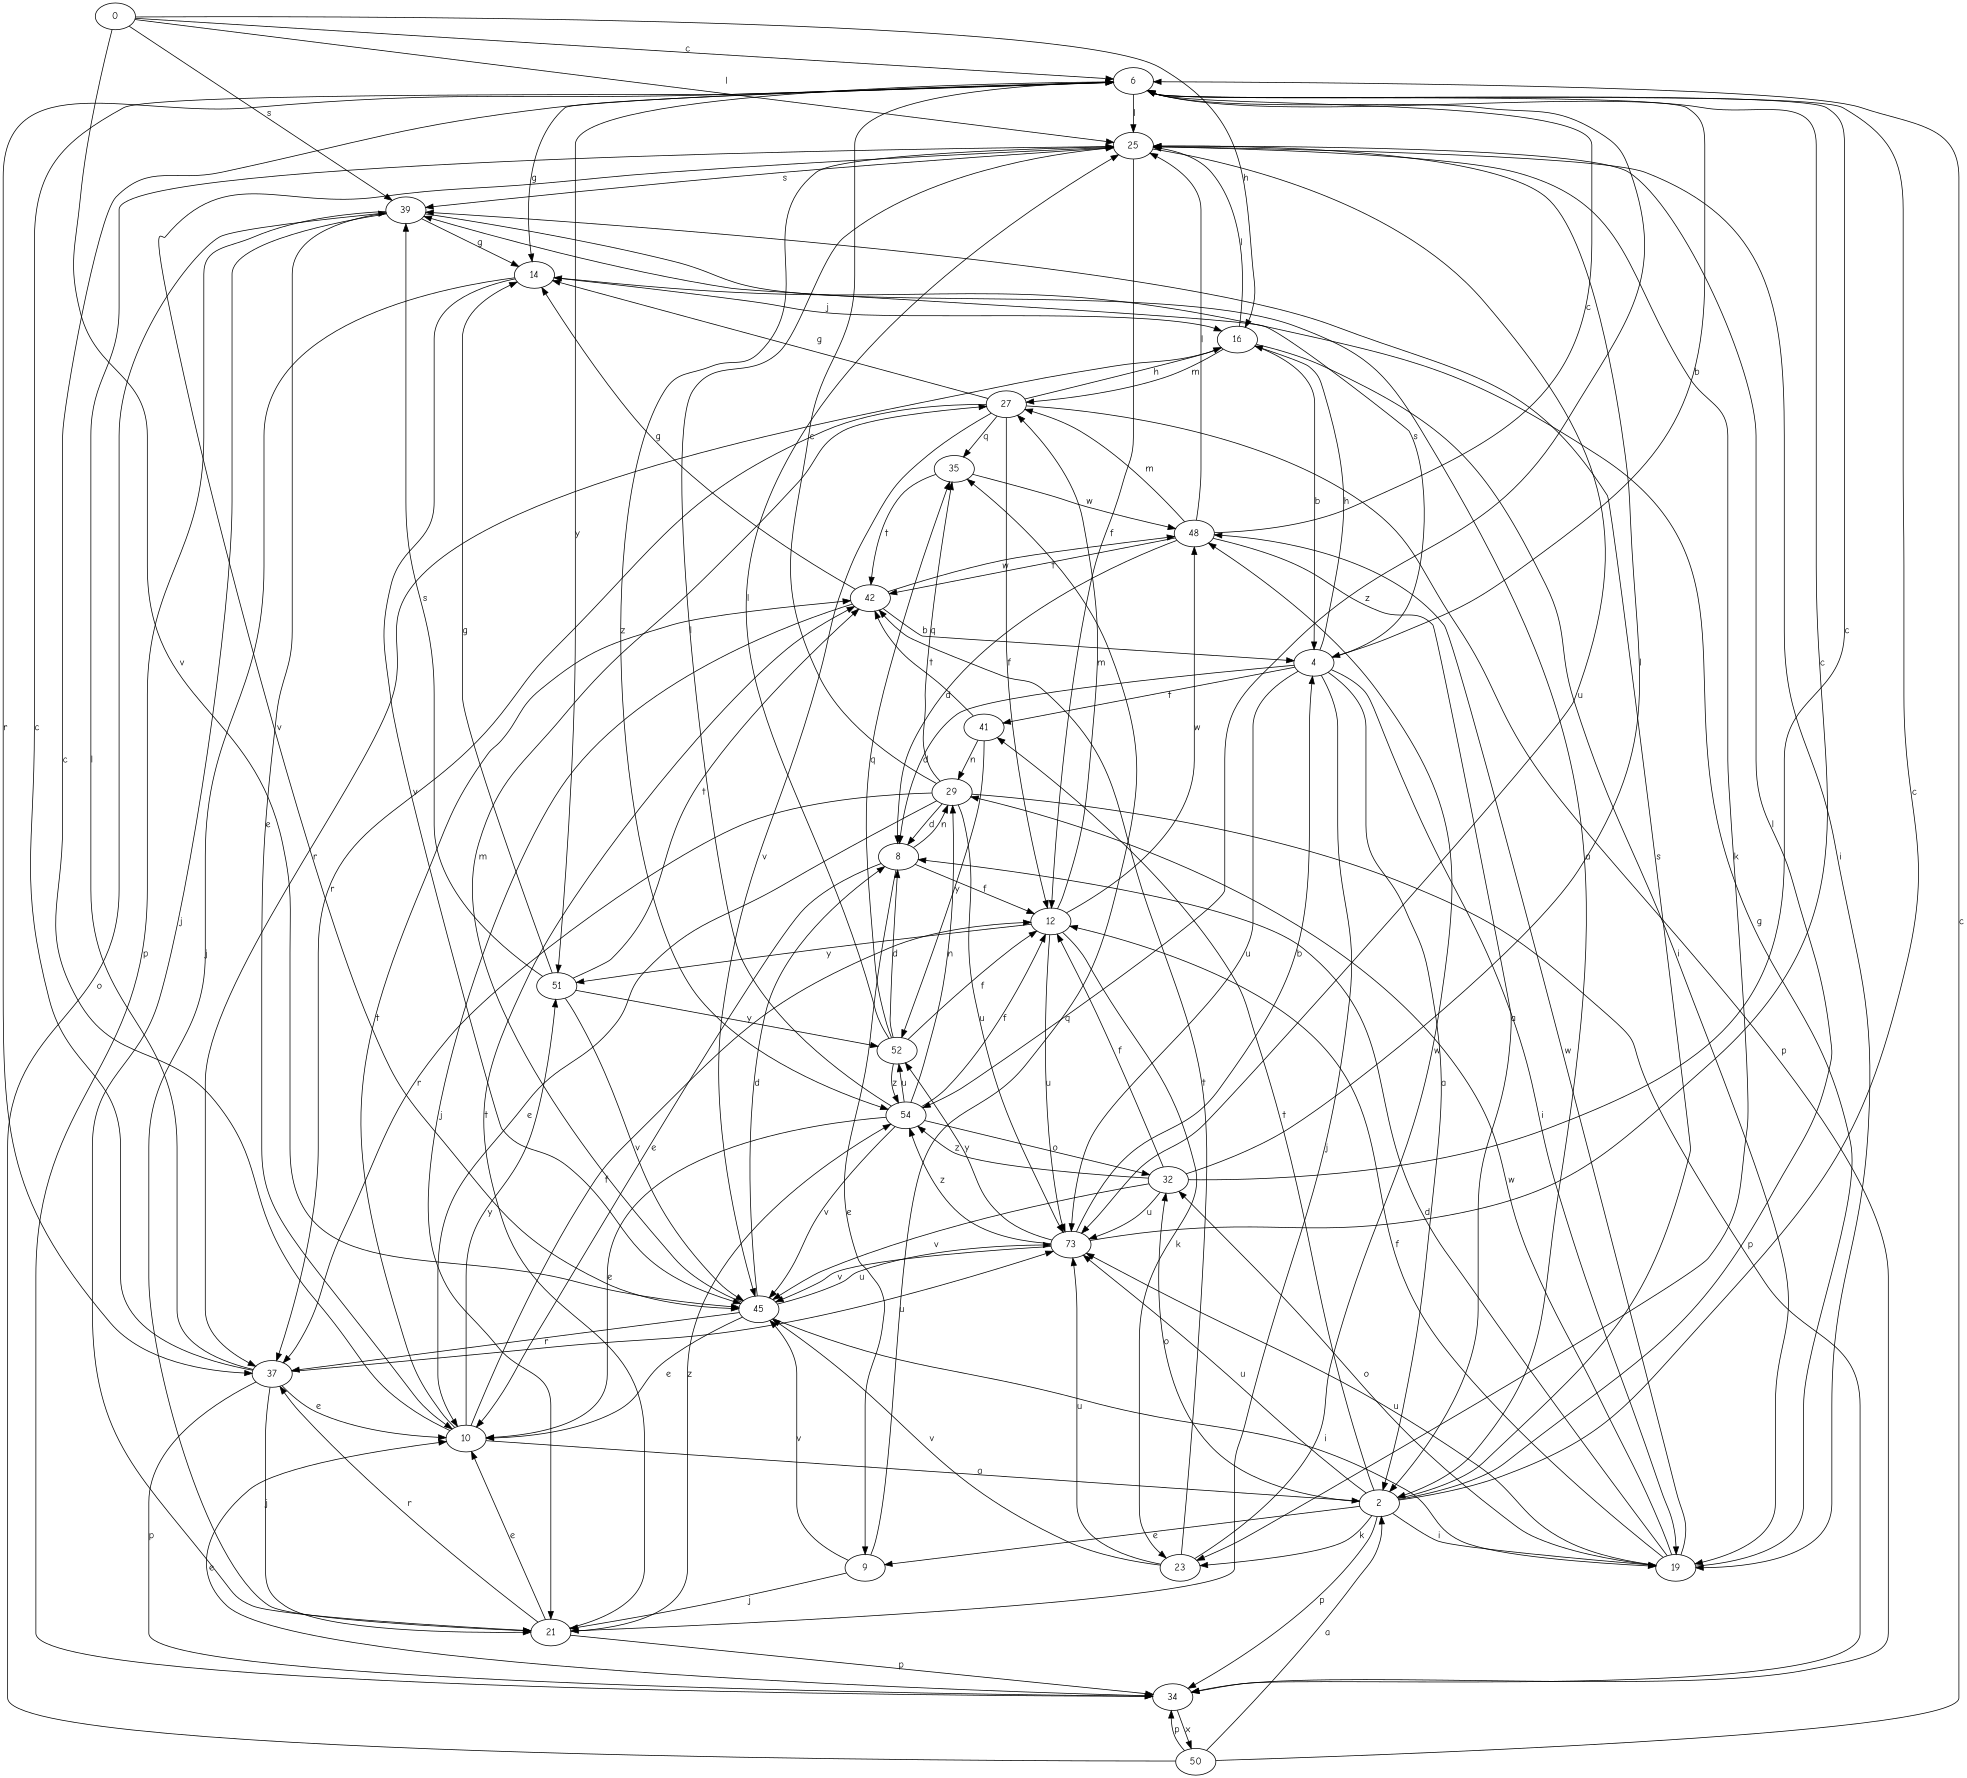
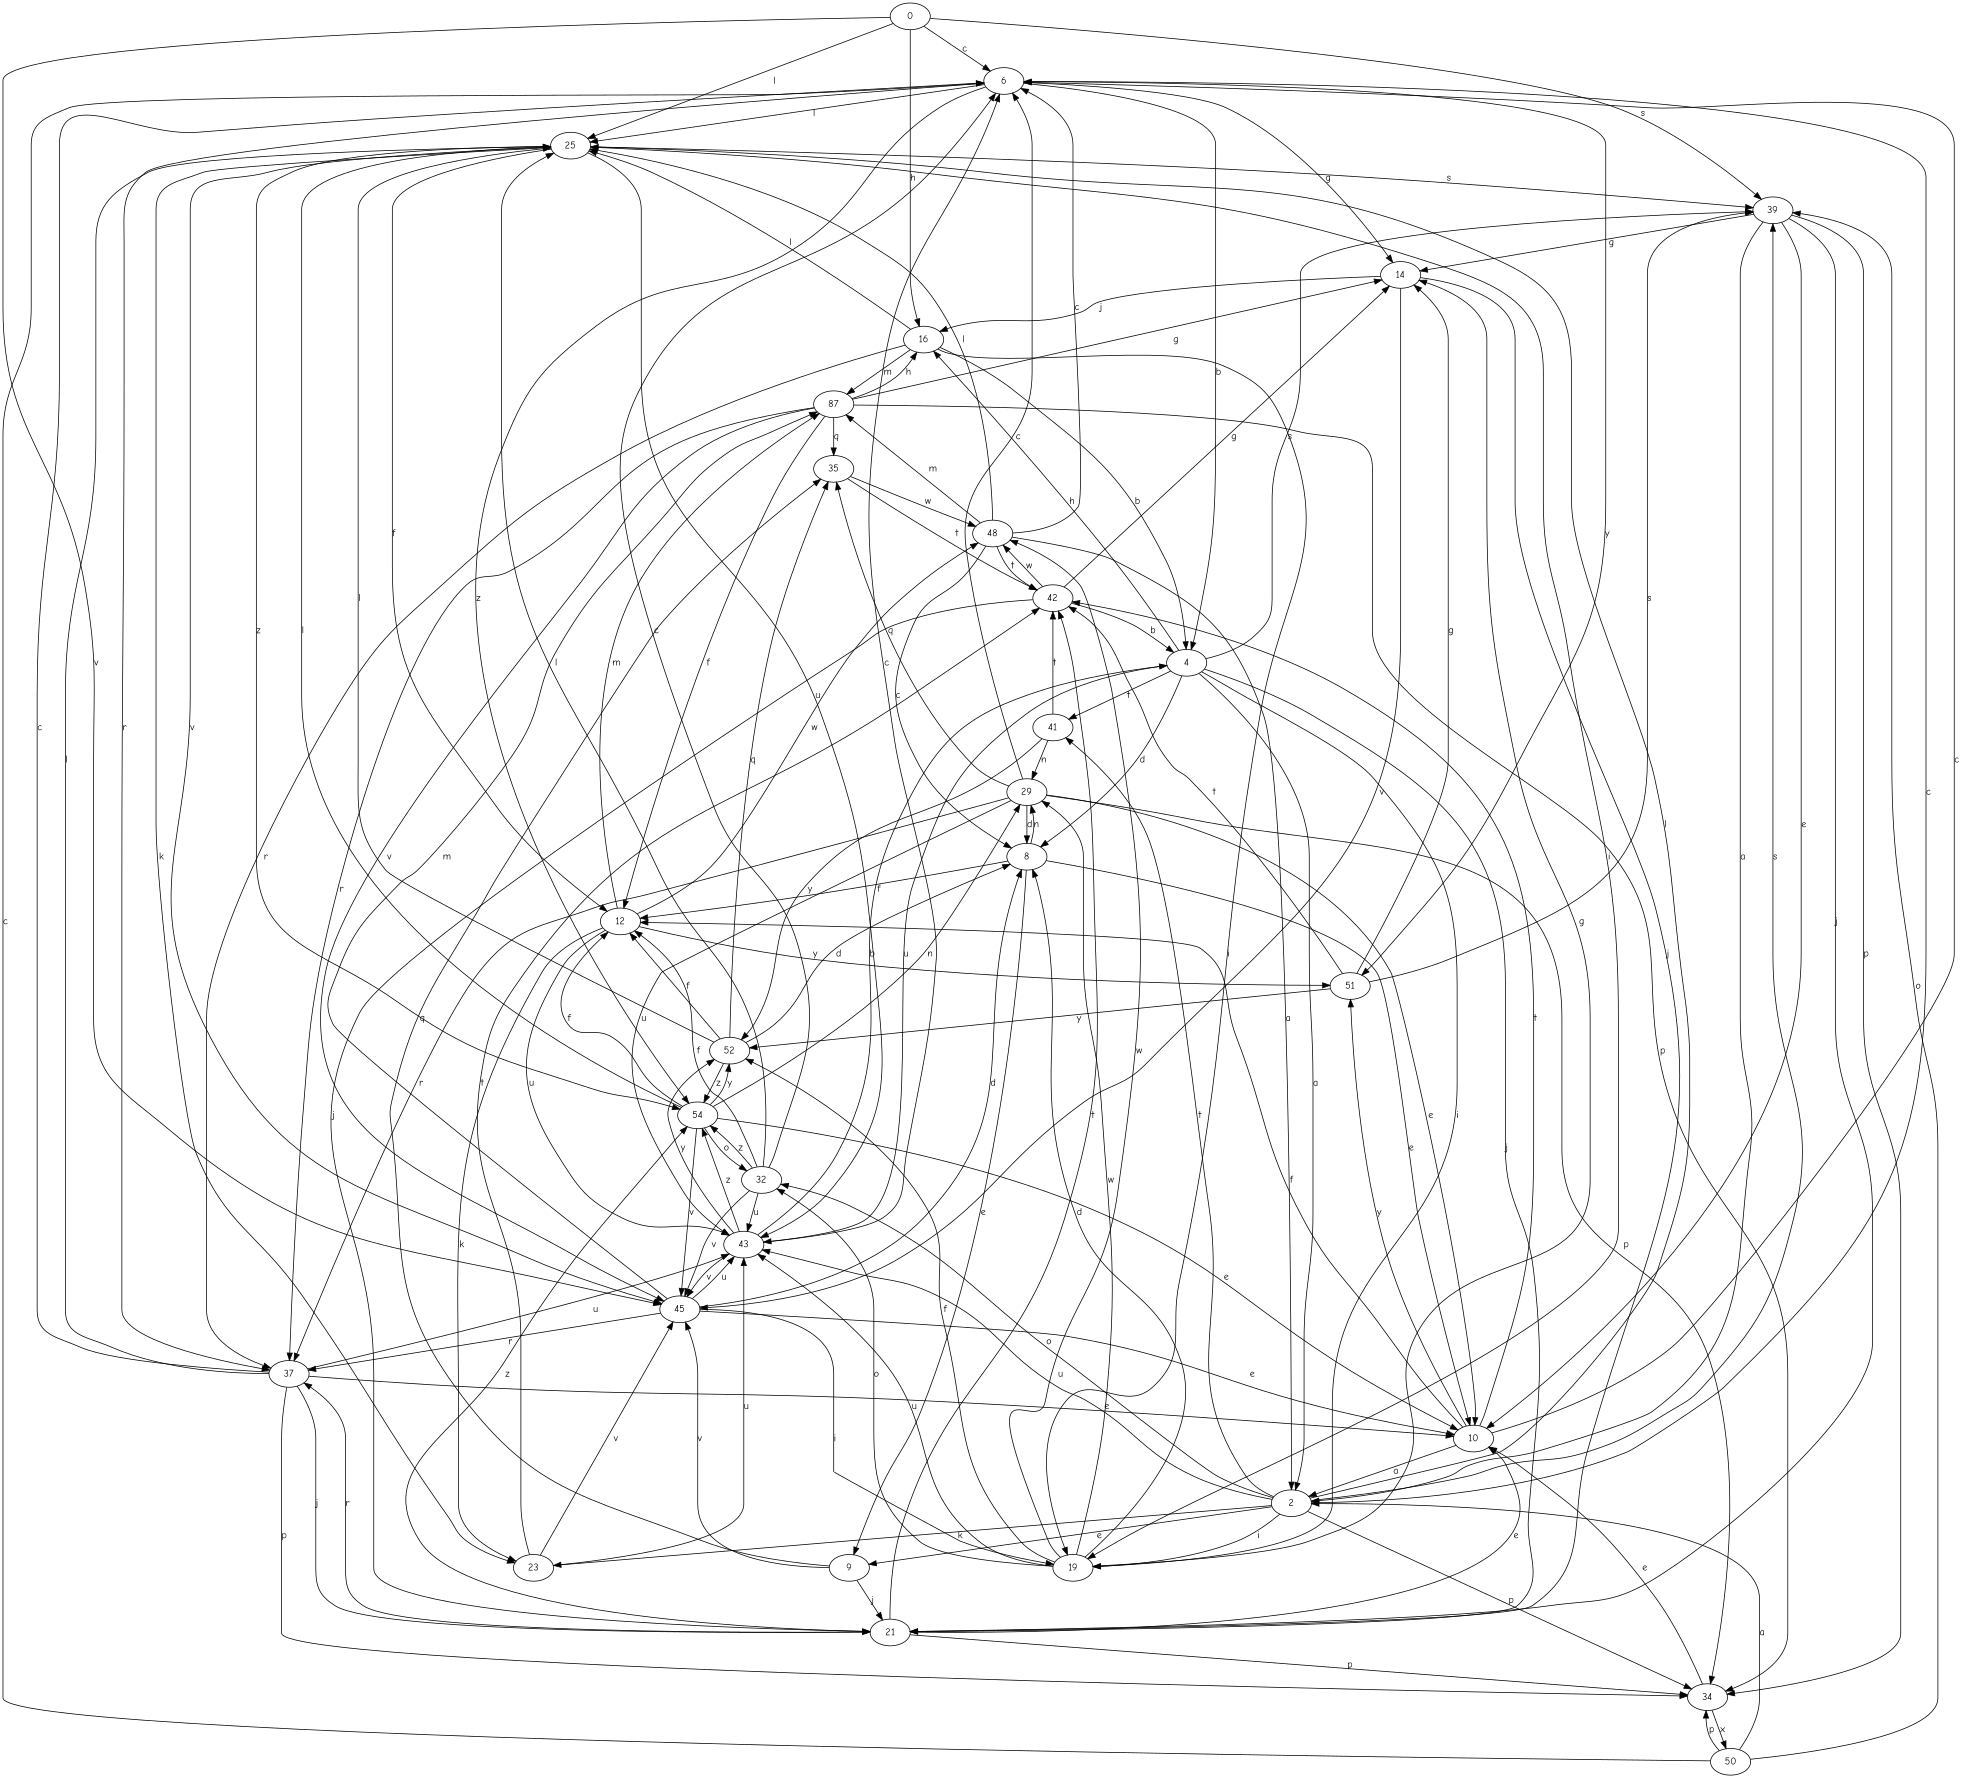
(1006, 404) -> (834, 404)
(948, 695) -> (898, 695)
(1427, 1071) -> none
(905, 1083) -> (730, 1083)
(637, 1157) -> none
(1390, 1233) -> (939, 1287)
(1071, 1245) -> (744, 1245)
